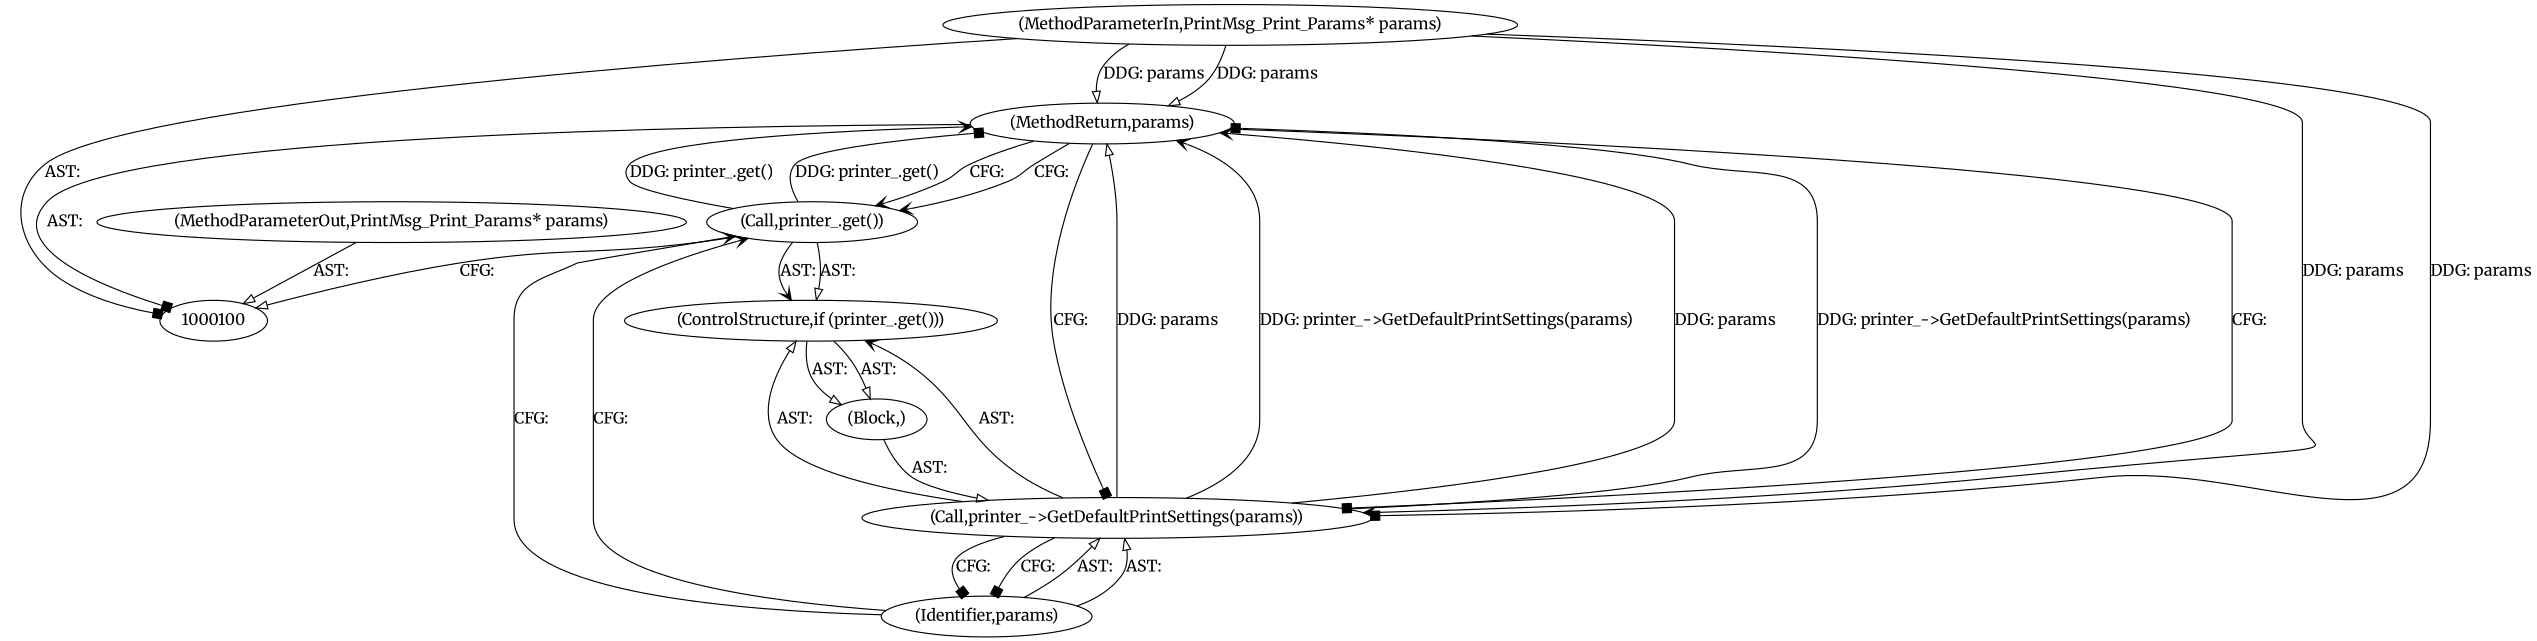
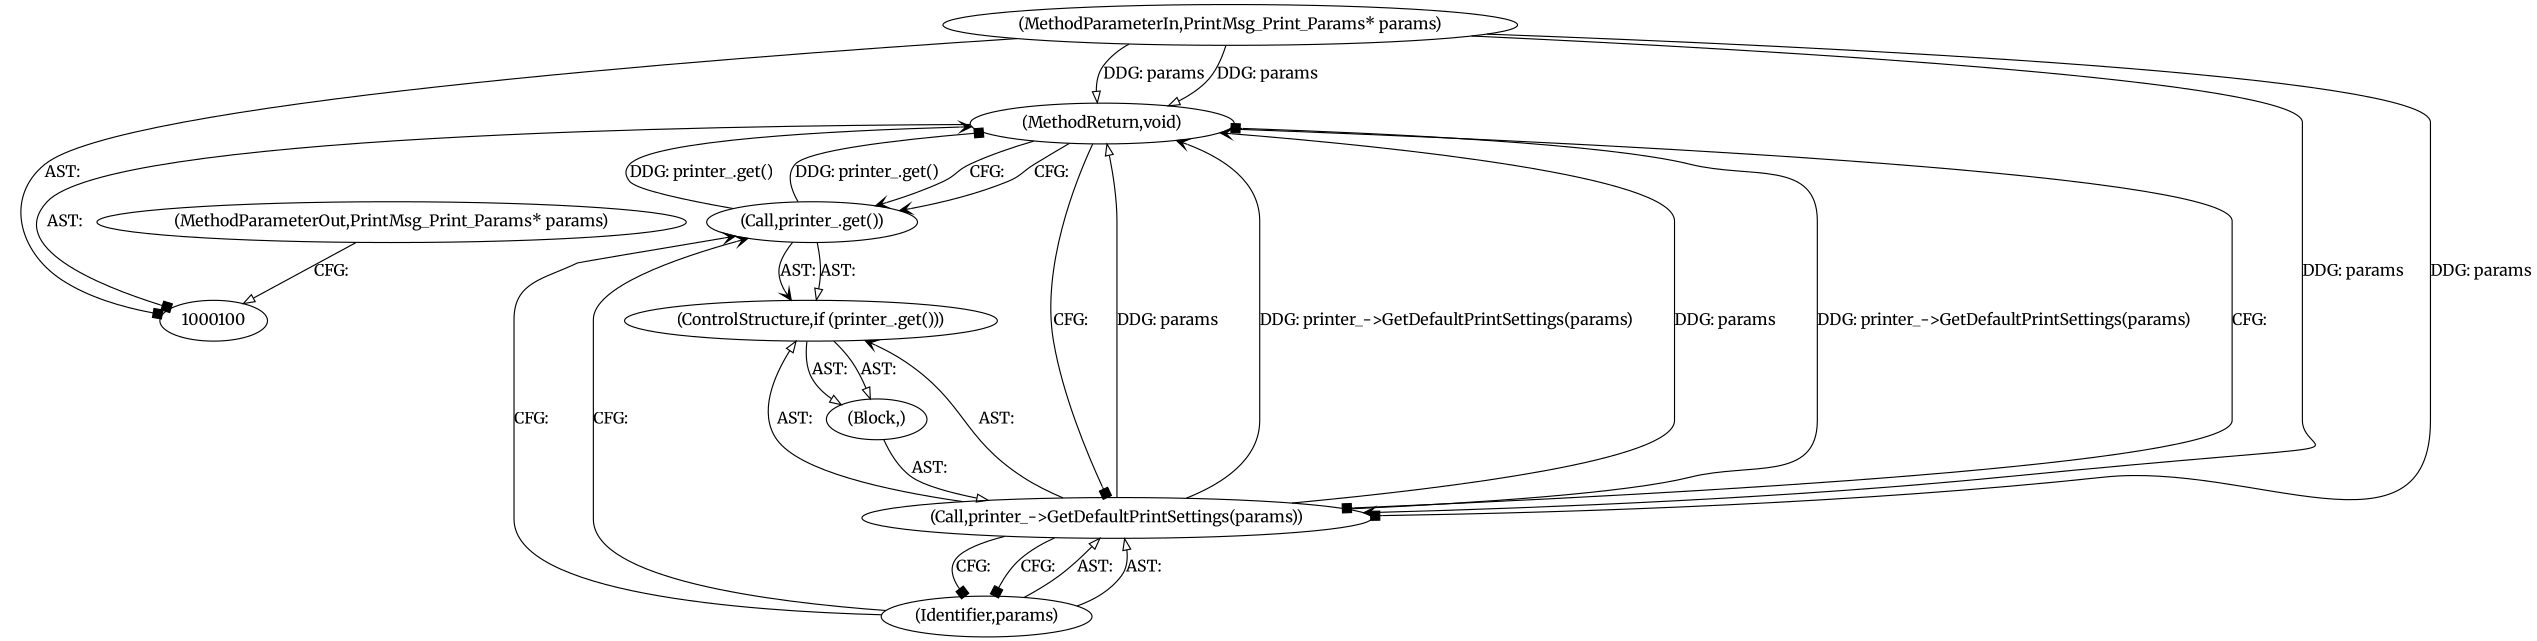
(1102, 124) -> (1102, 124)
(500, 257) -> none
(333, 271) -> (333, 271)
